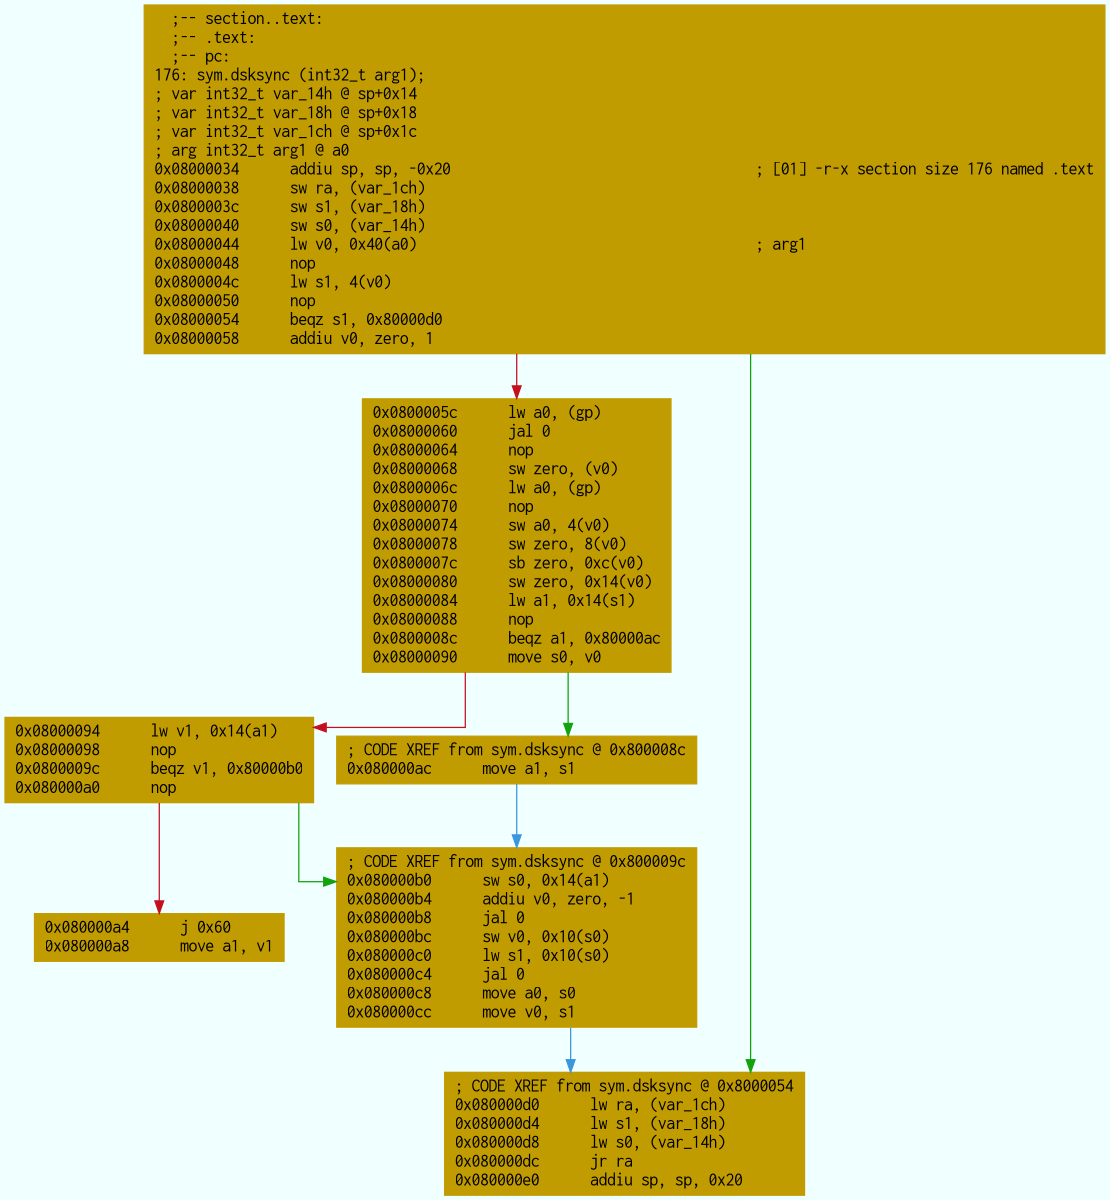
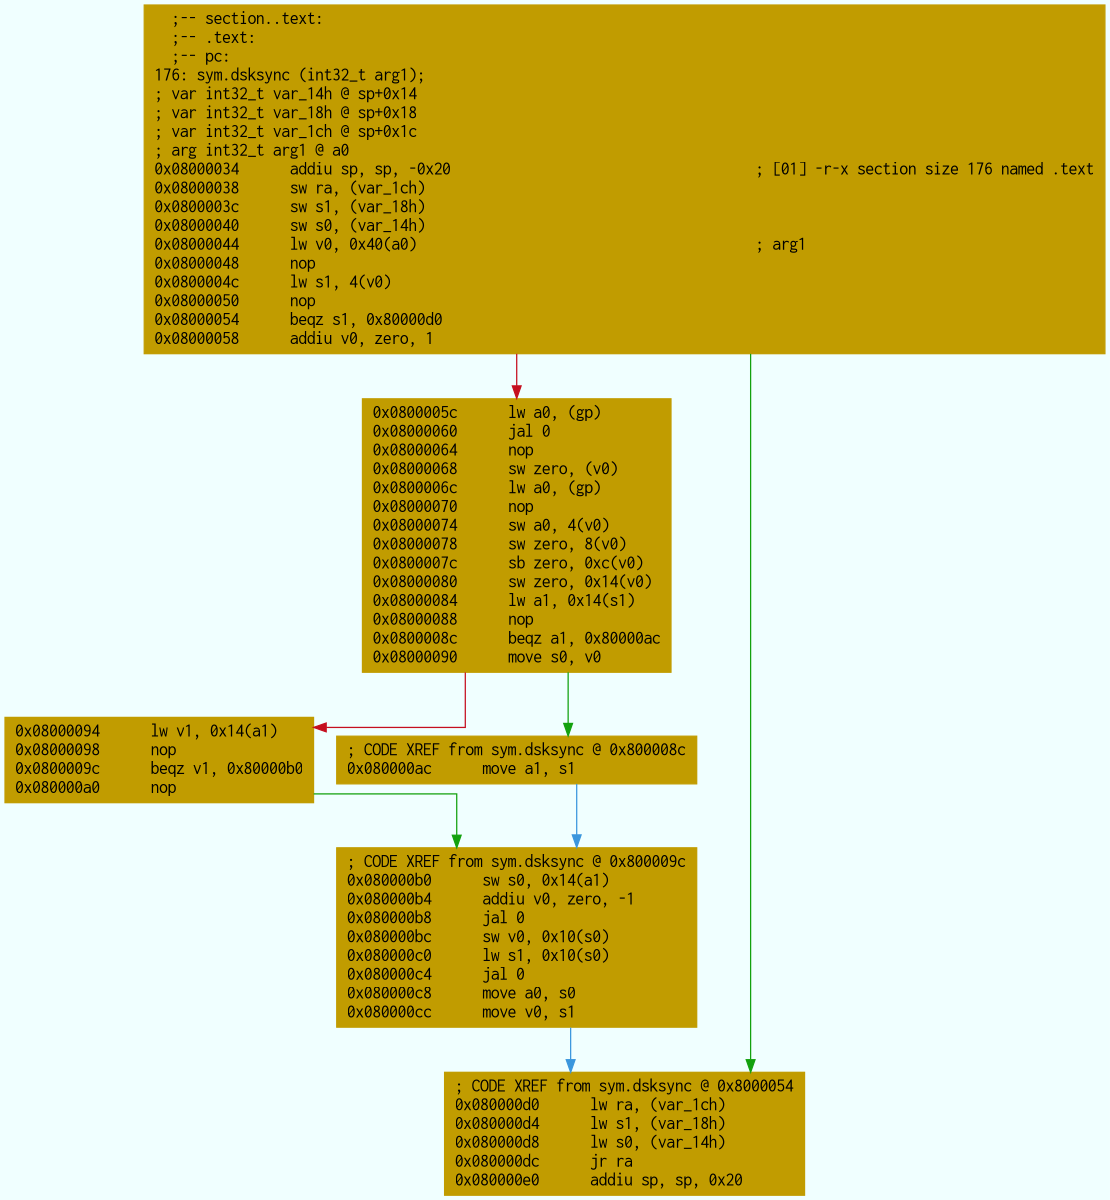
(159, 937) -> none
